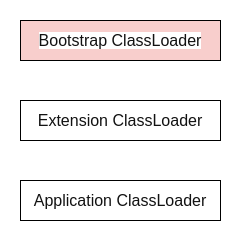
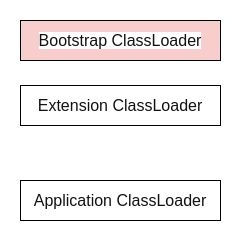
(121, 121) -> (121, 106)
